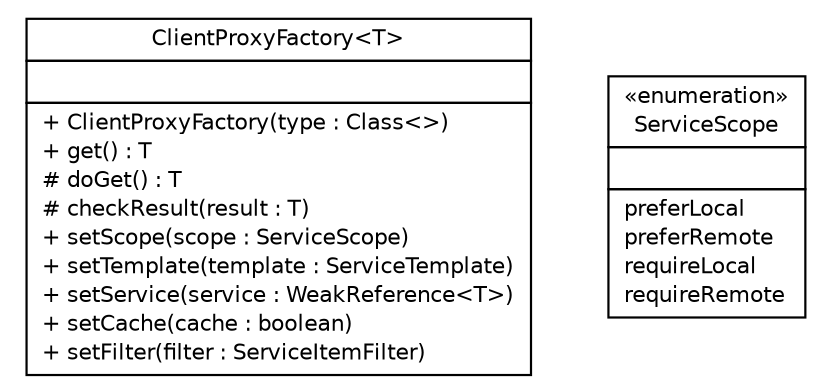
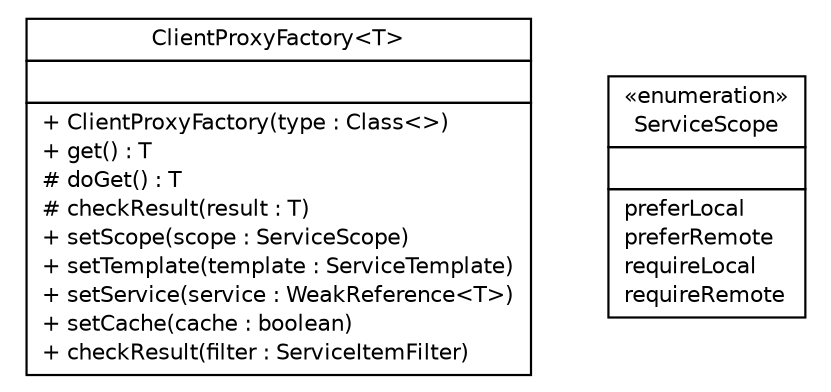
(235, 353) -> (256, 353)
